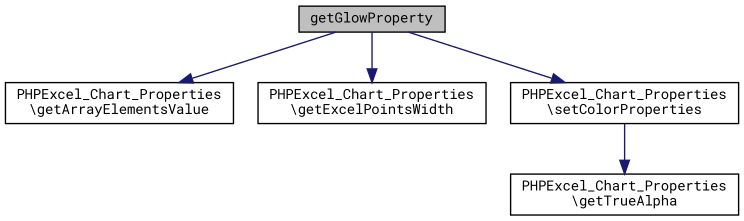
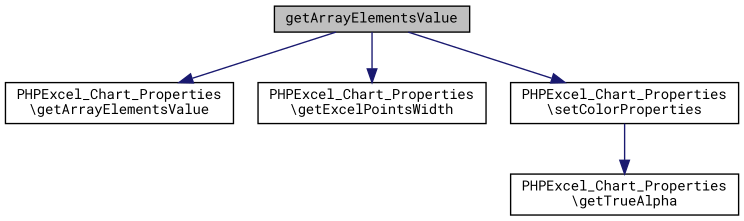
(372, 19) -> (372, 19)
